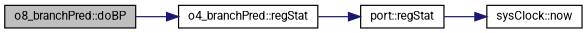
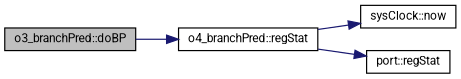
(70, 17) -> (70, 39)
(460, 17) -> (333, 27)
